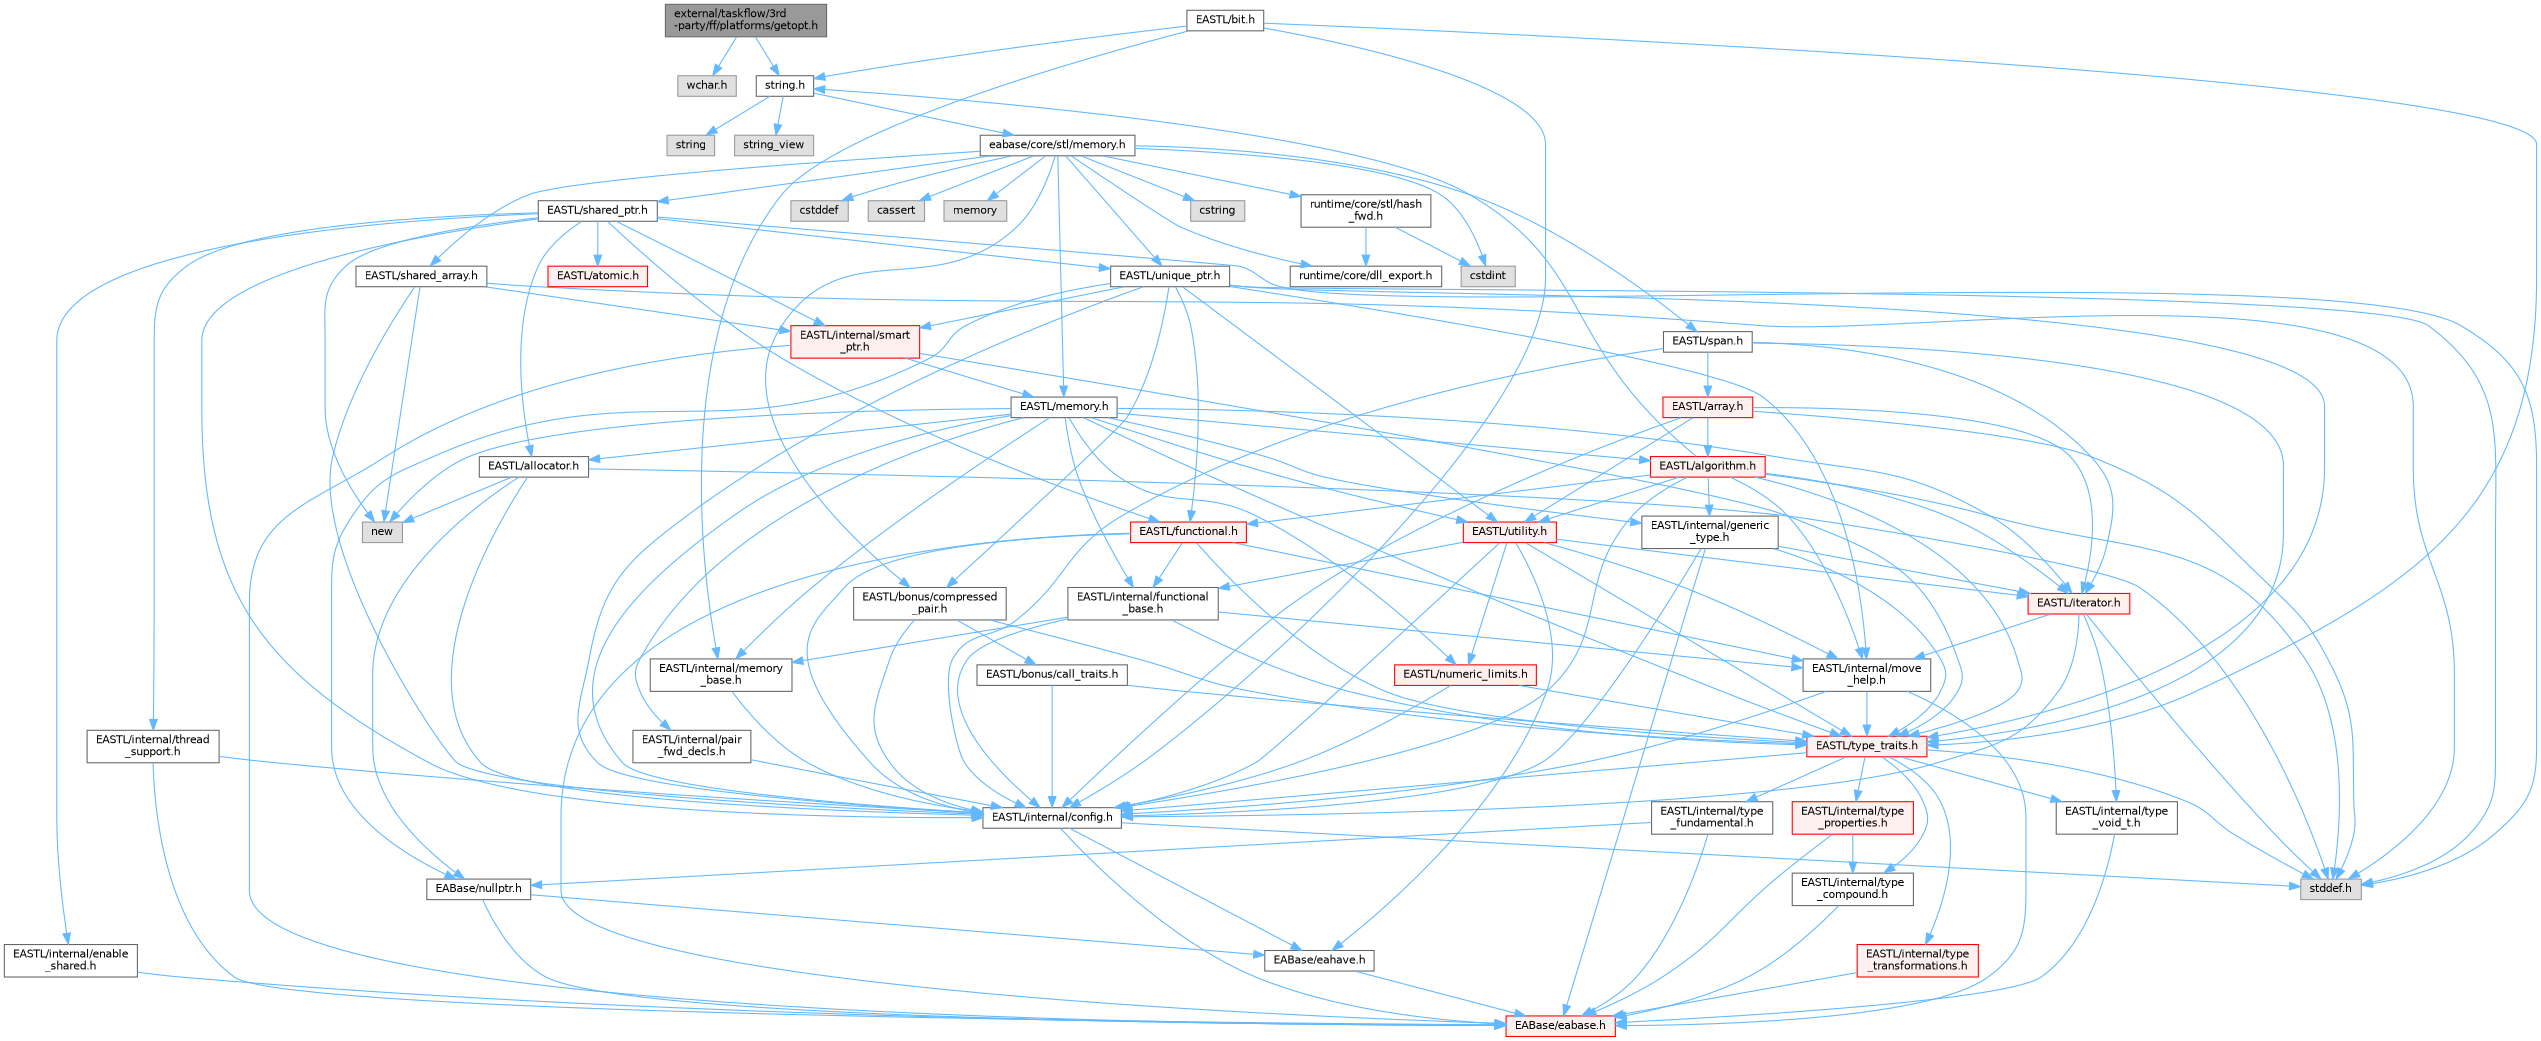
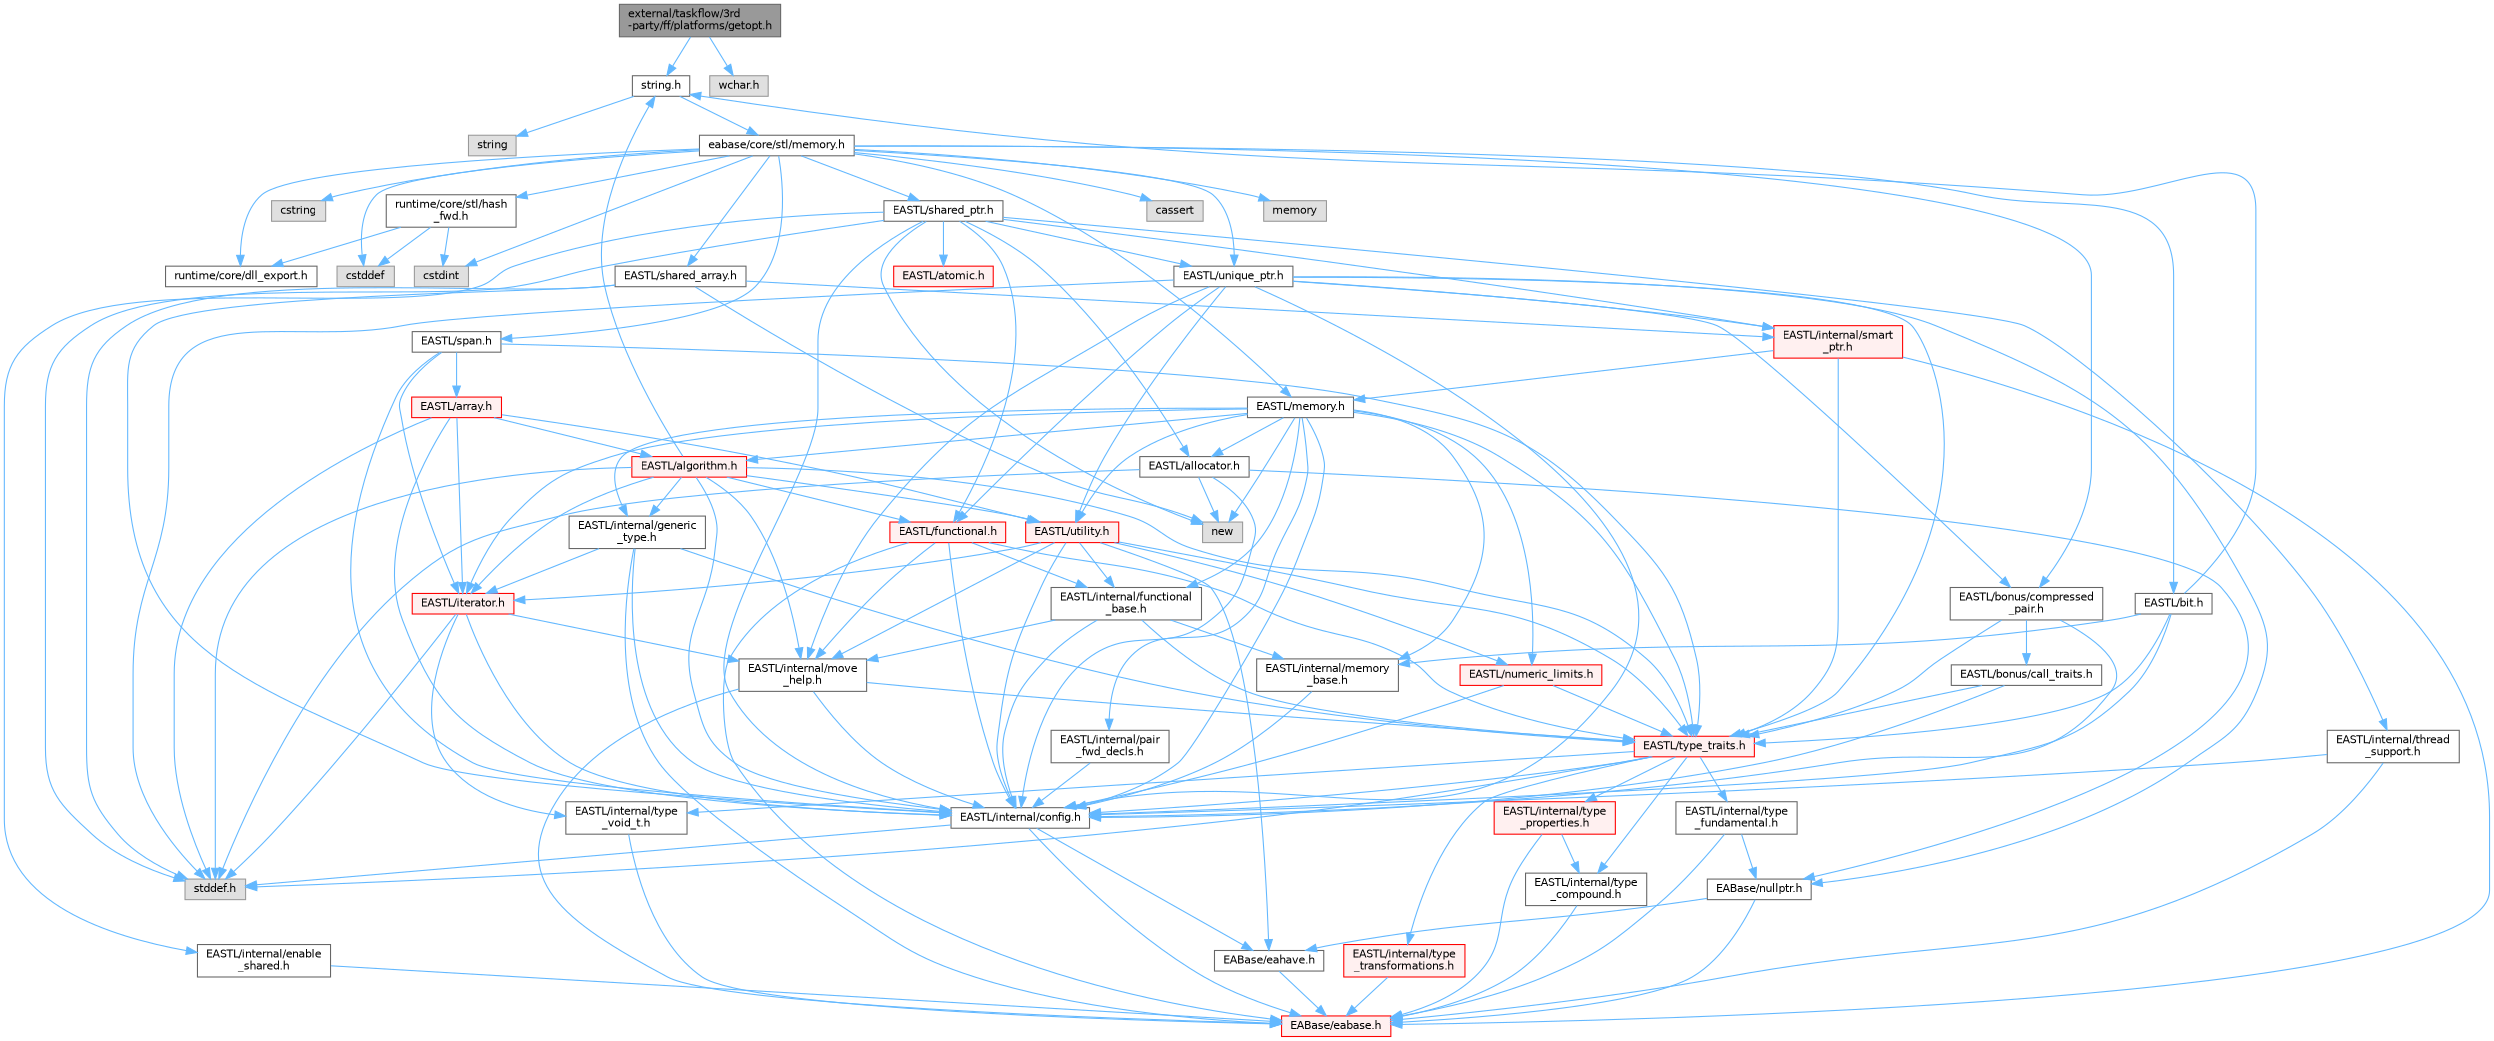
(774, 146) -> none
none -> (1689, 164)
none -> (409, 243)
